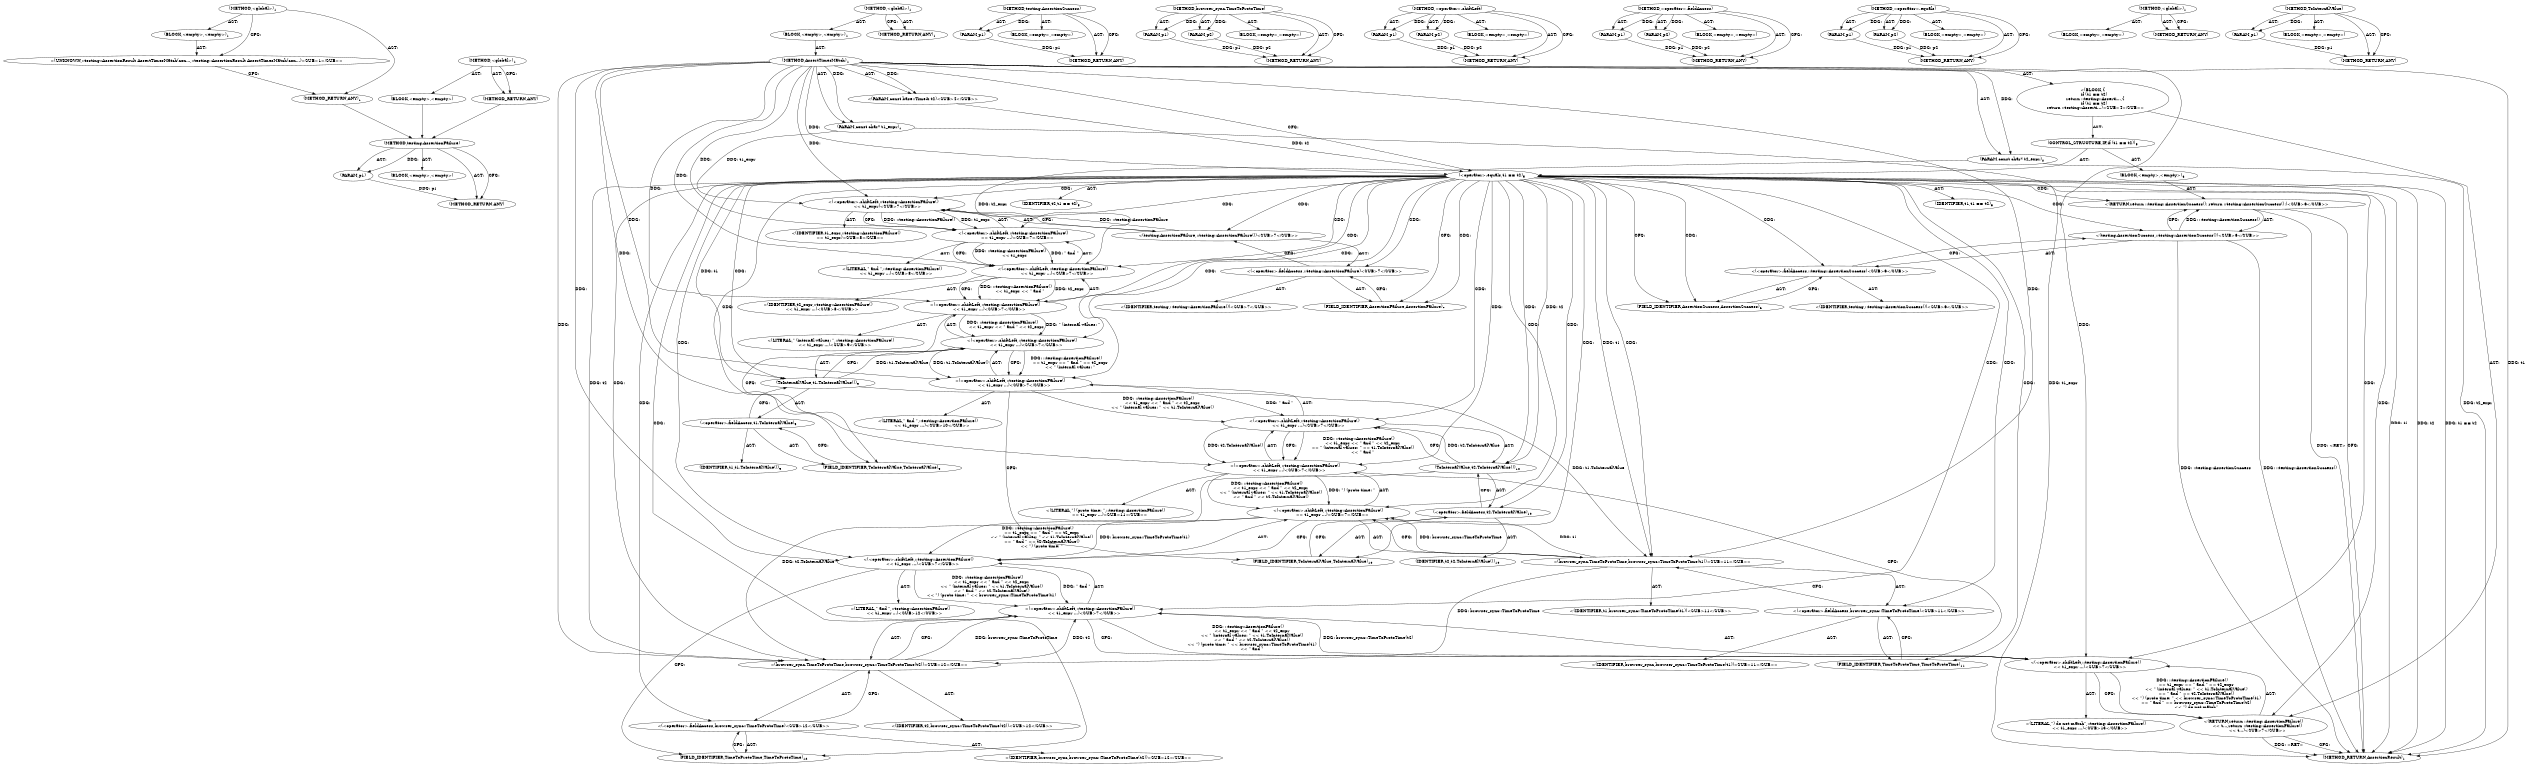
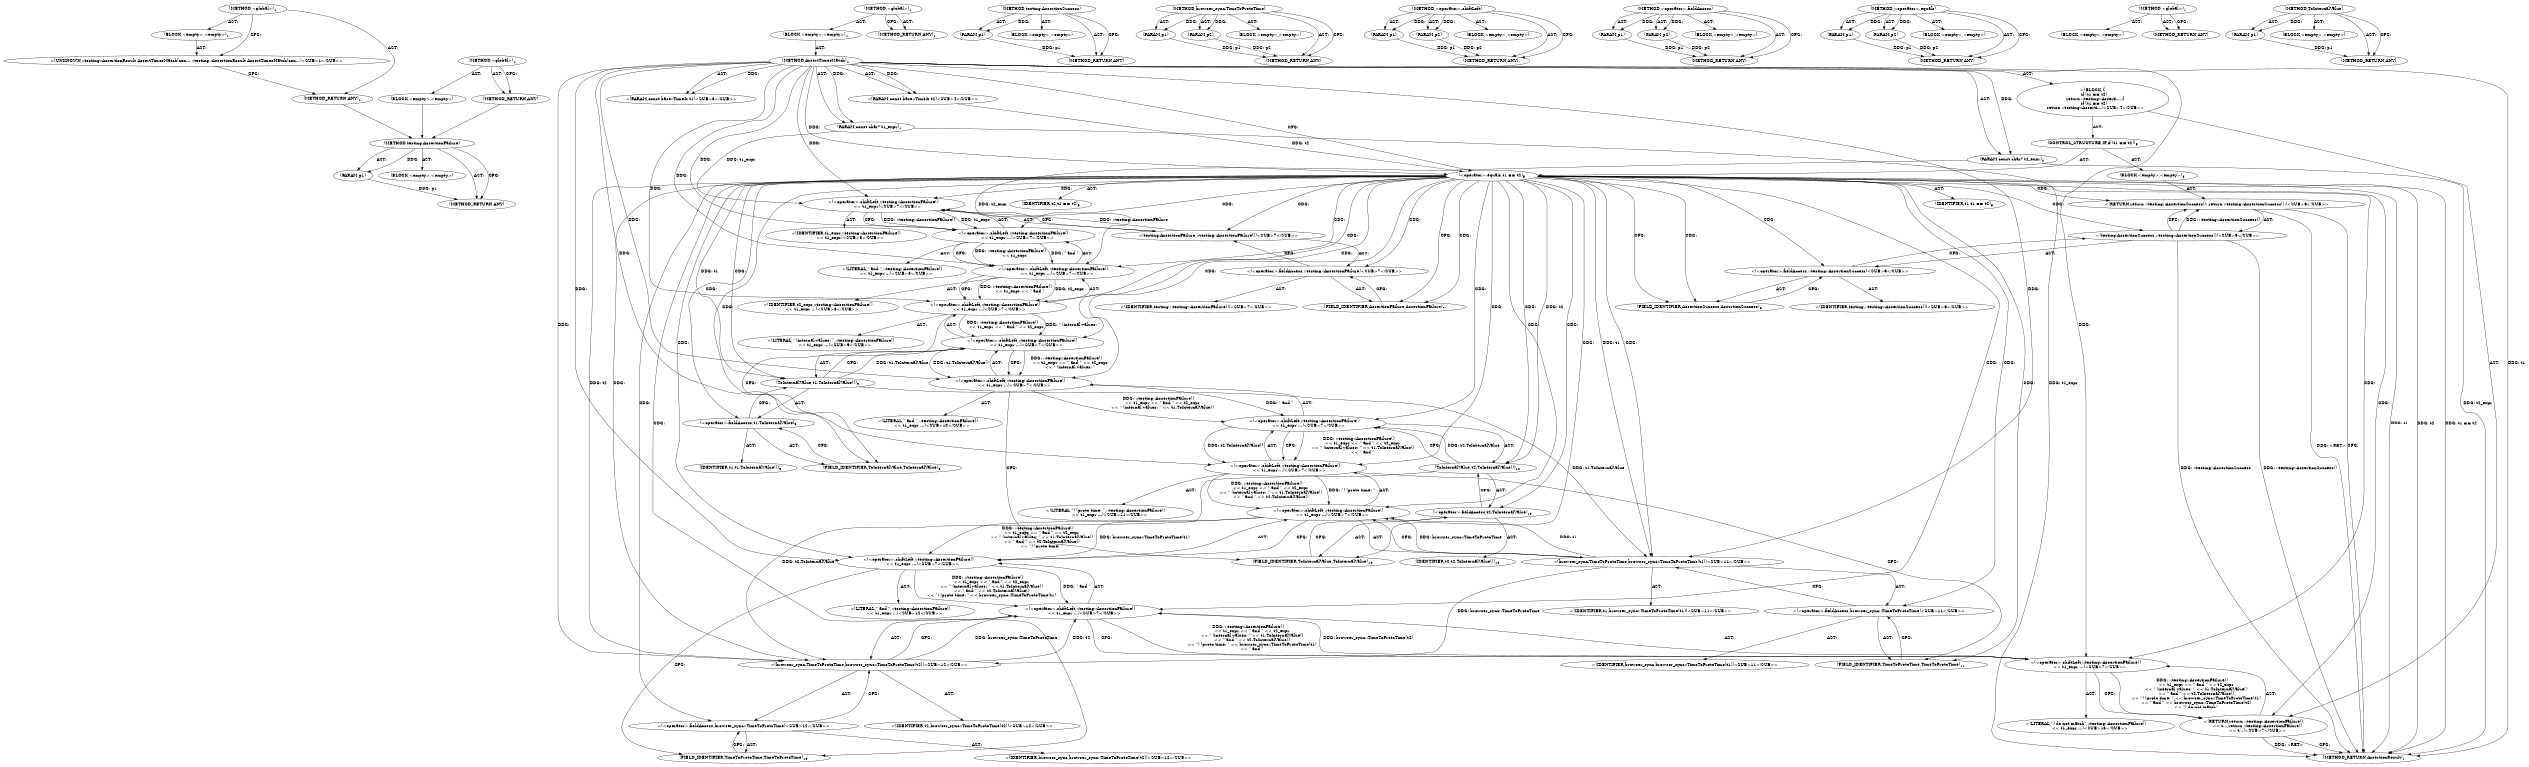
none -> (681, 99)
none -> (754, 207)
